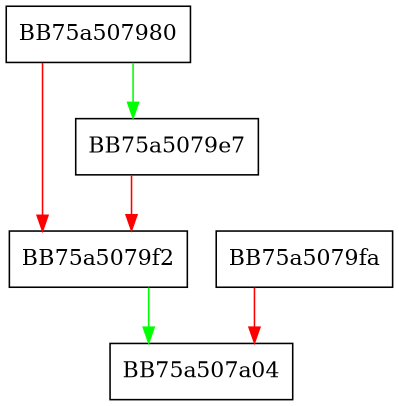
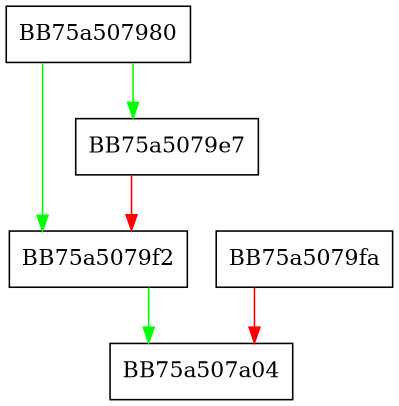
(43, 139) -> (43, 139)
